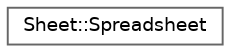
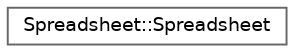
(115, 26) -> (147, 26)
